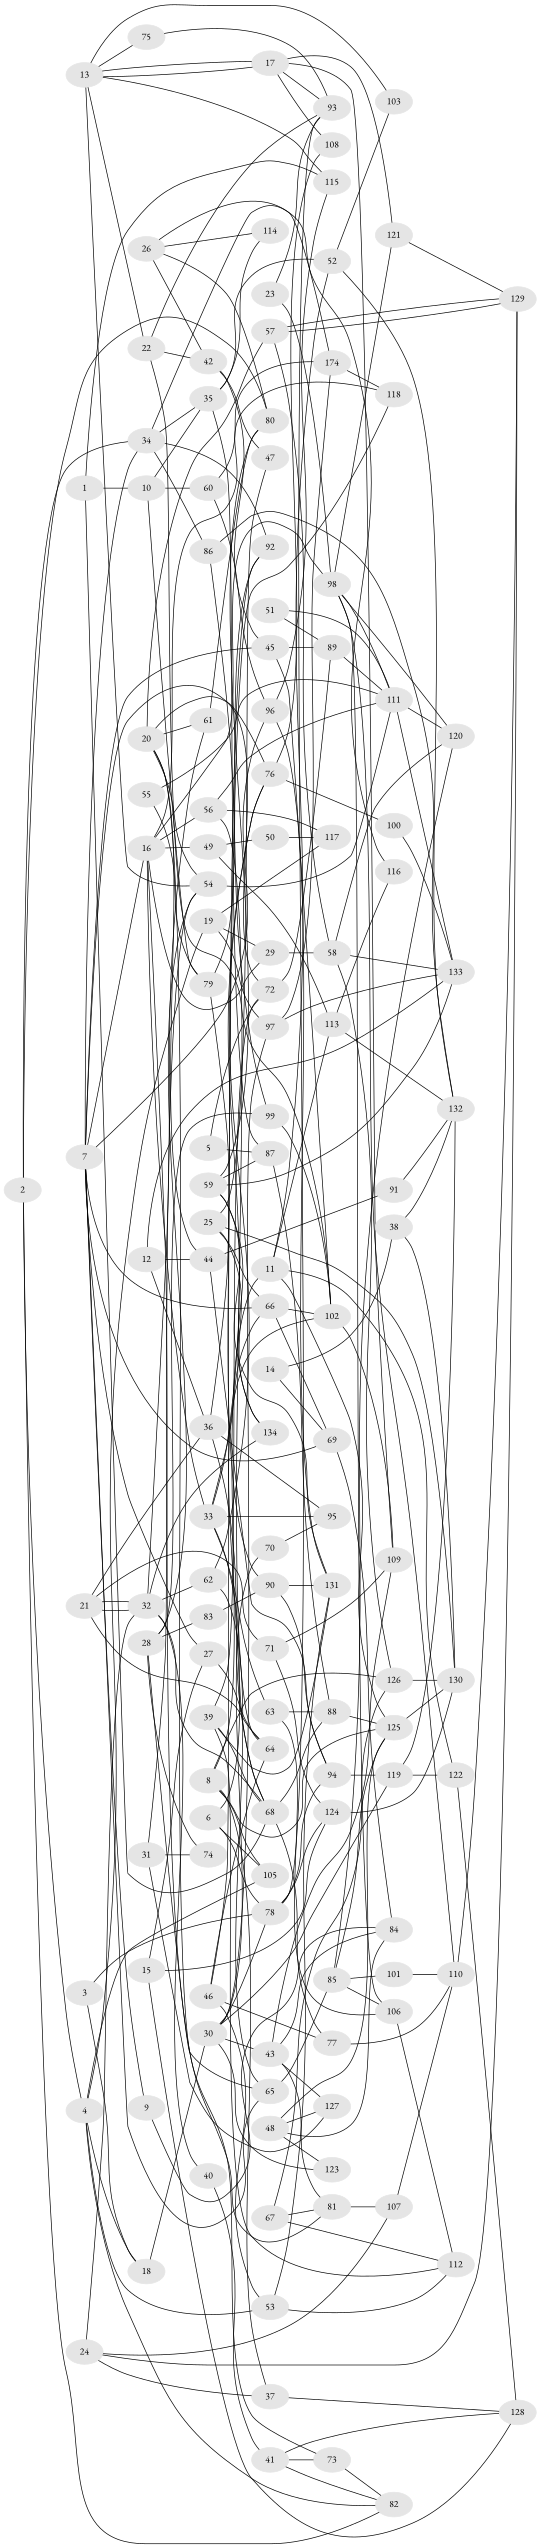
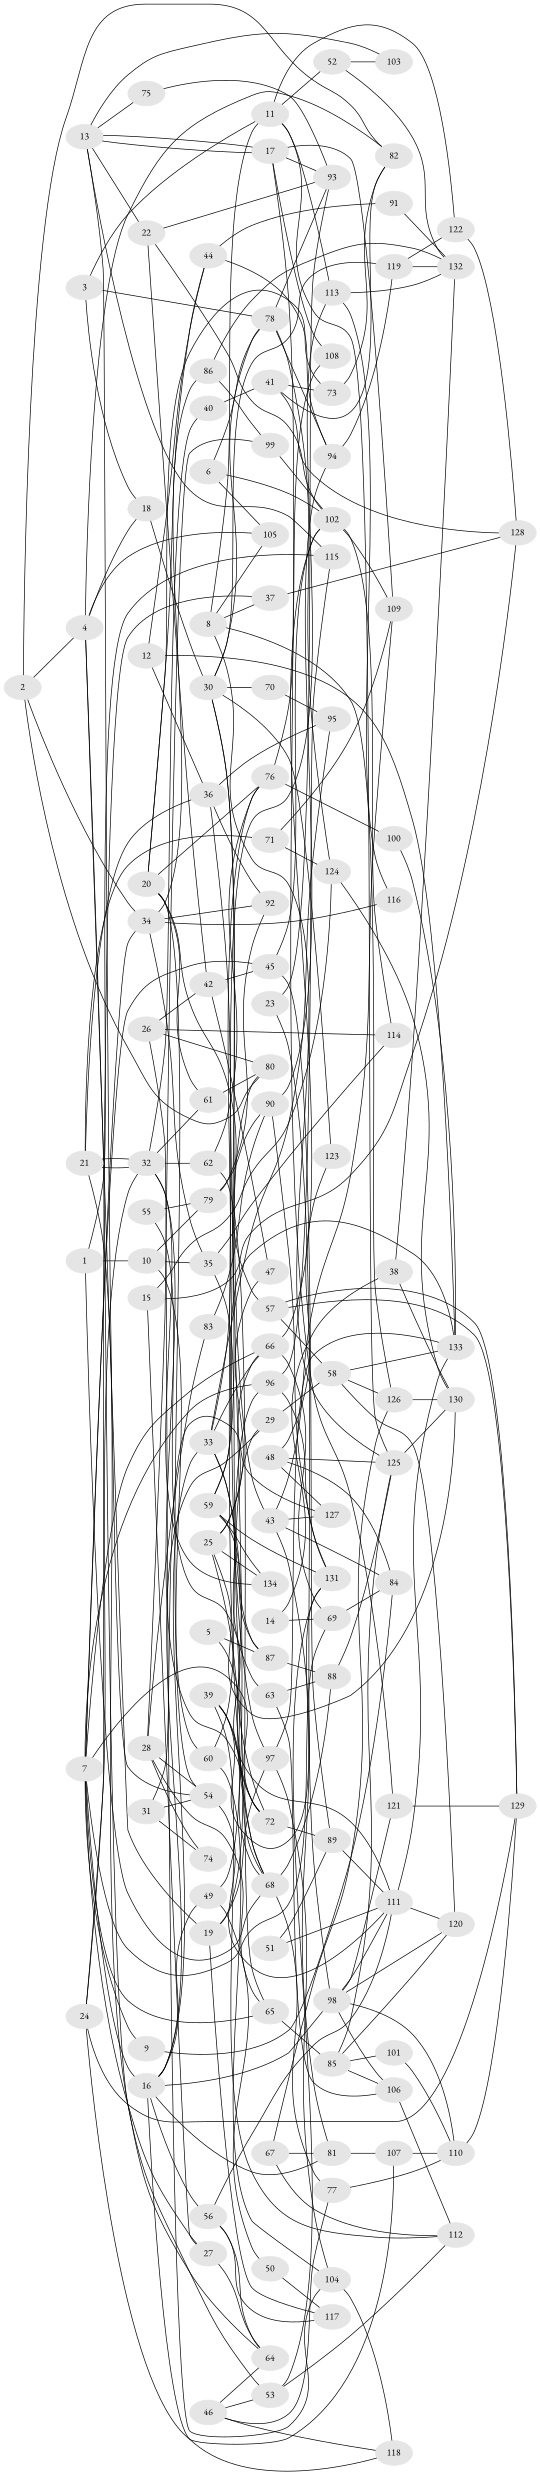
none -> (159, 185)
(235, 318) -> none
(332, 363) -> (332, 2280)
none -> (373, 775)
none -> (236, 1683)
